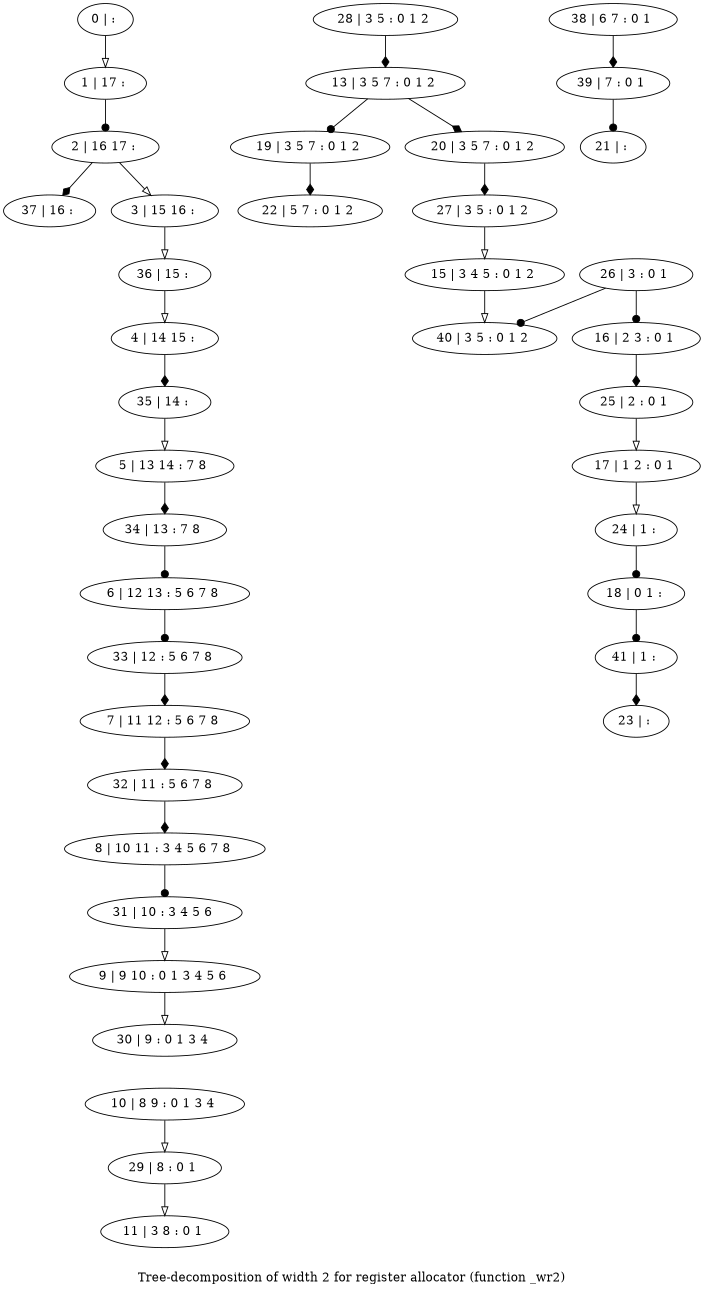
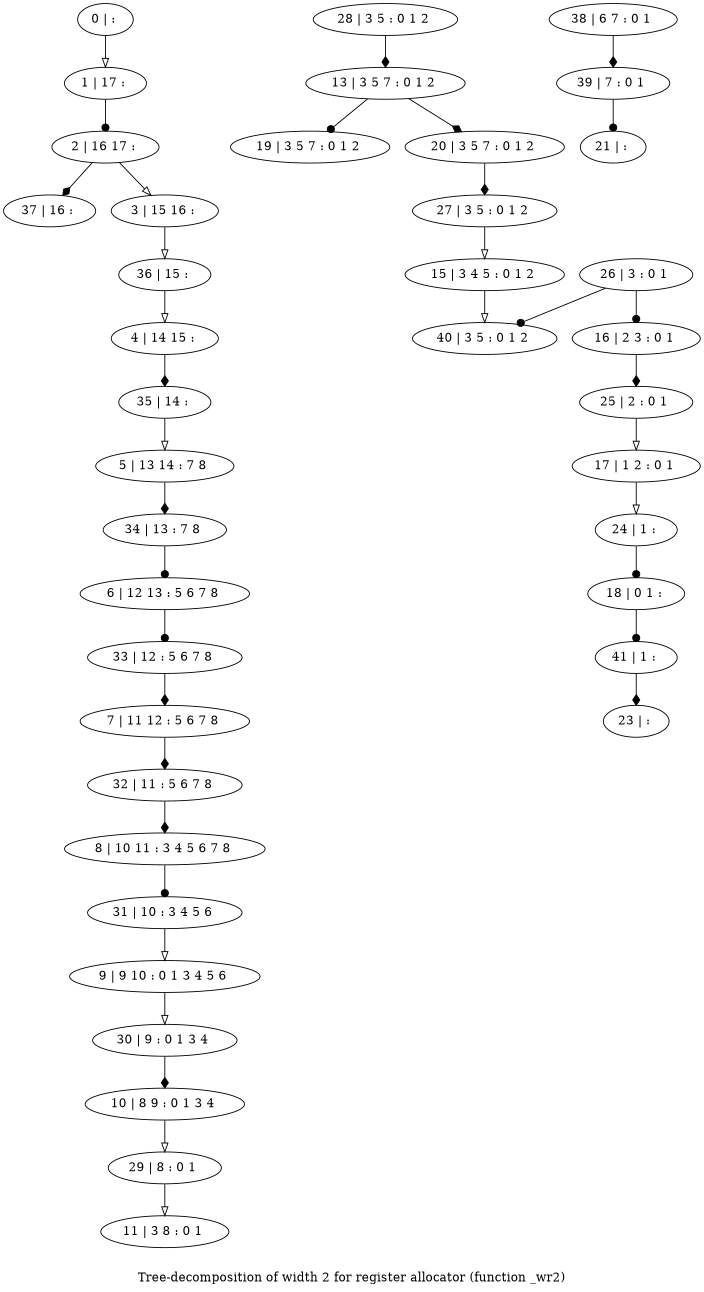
(310, 211) -> none
none -> (165, 1067)
